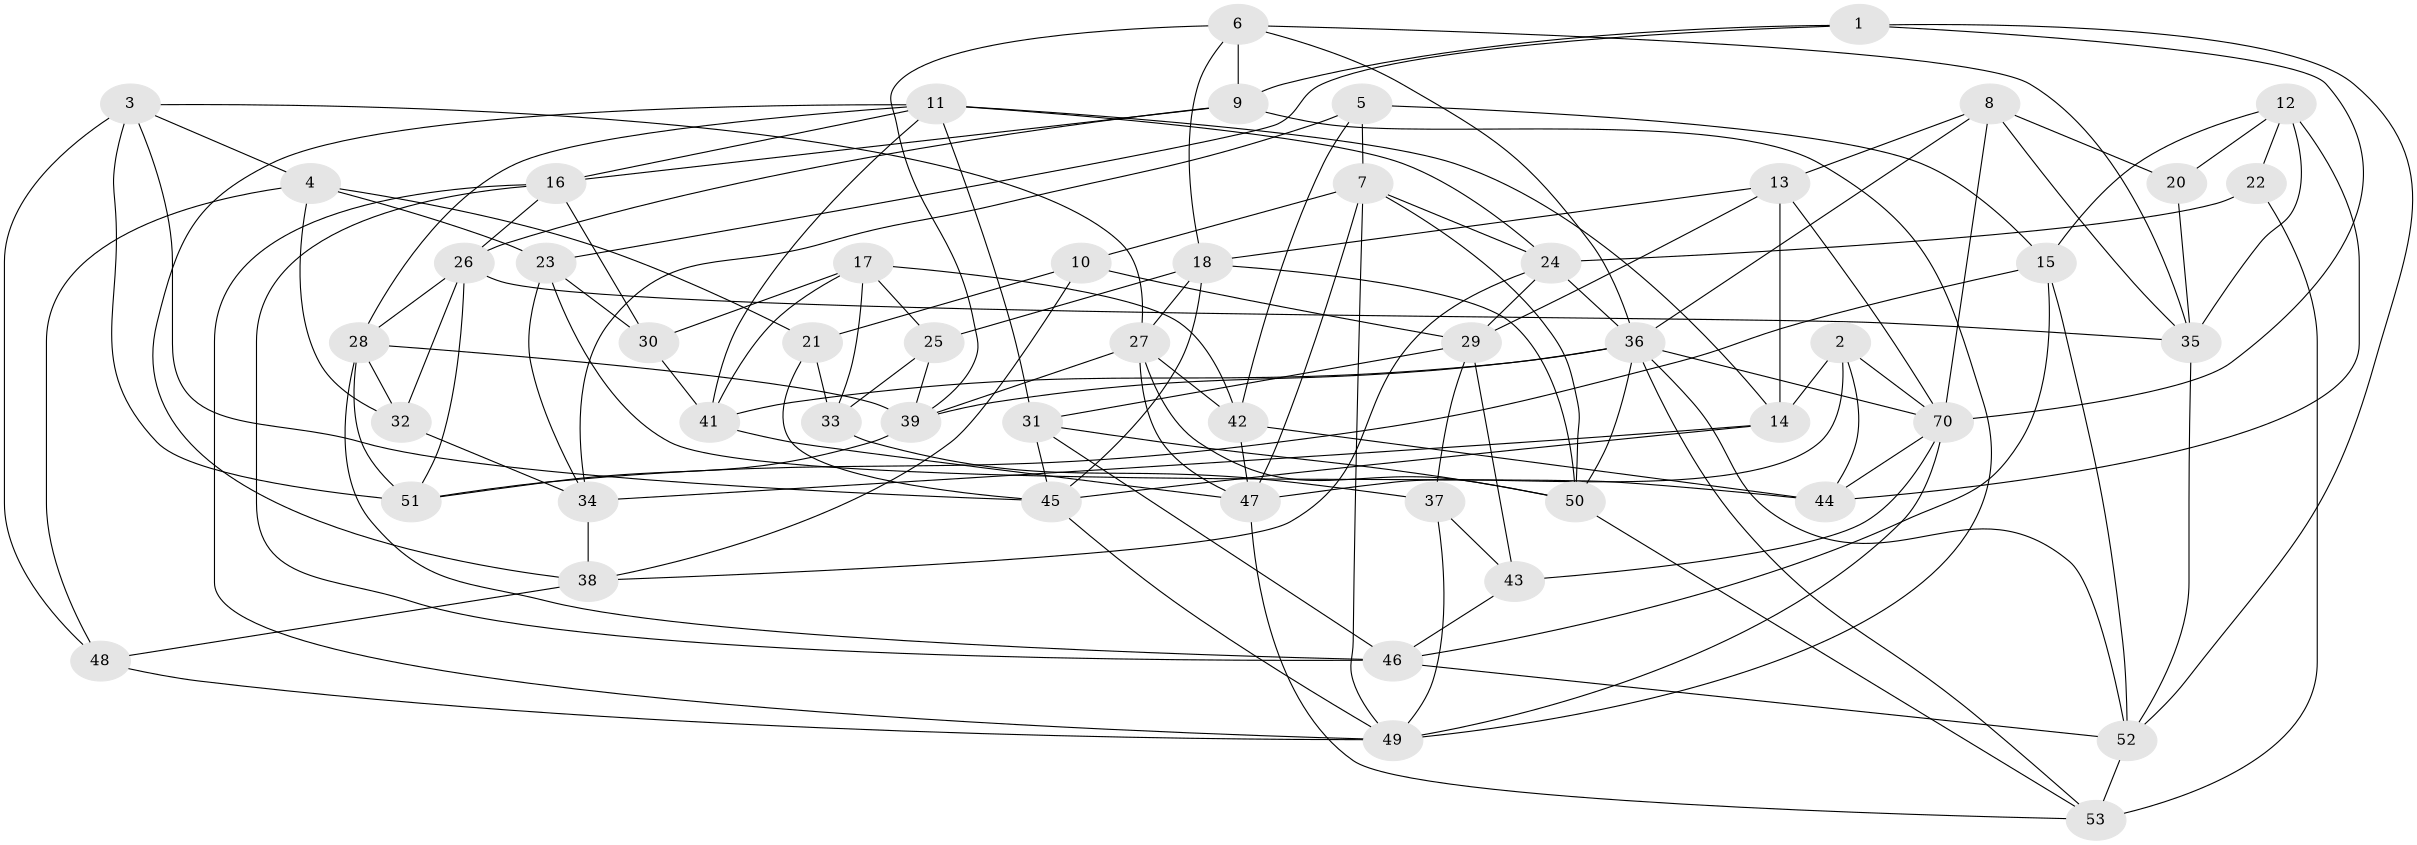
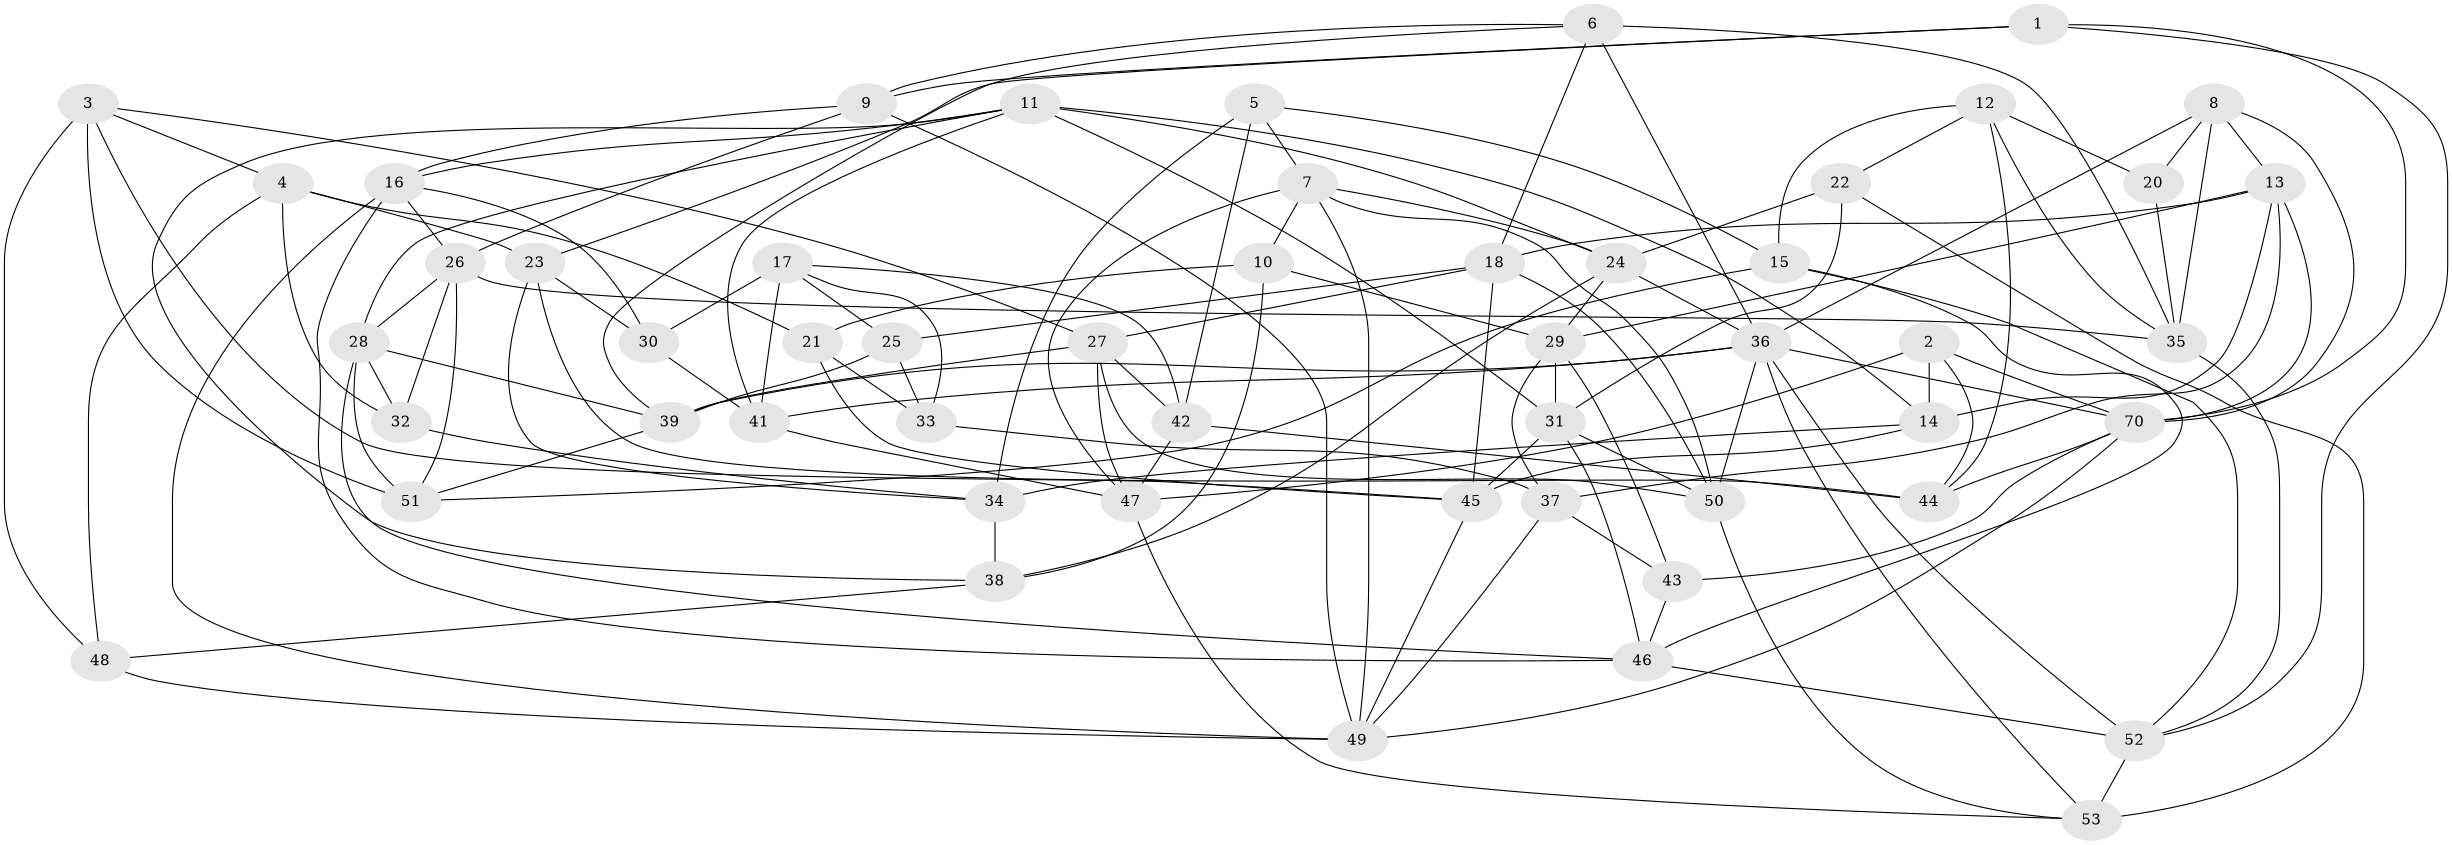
none -> (1716, 326)
none -> (2000, 434)
